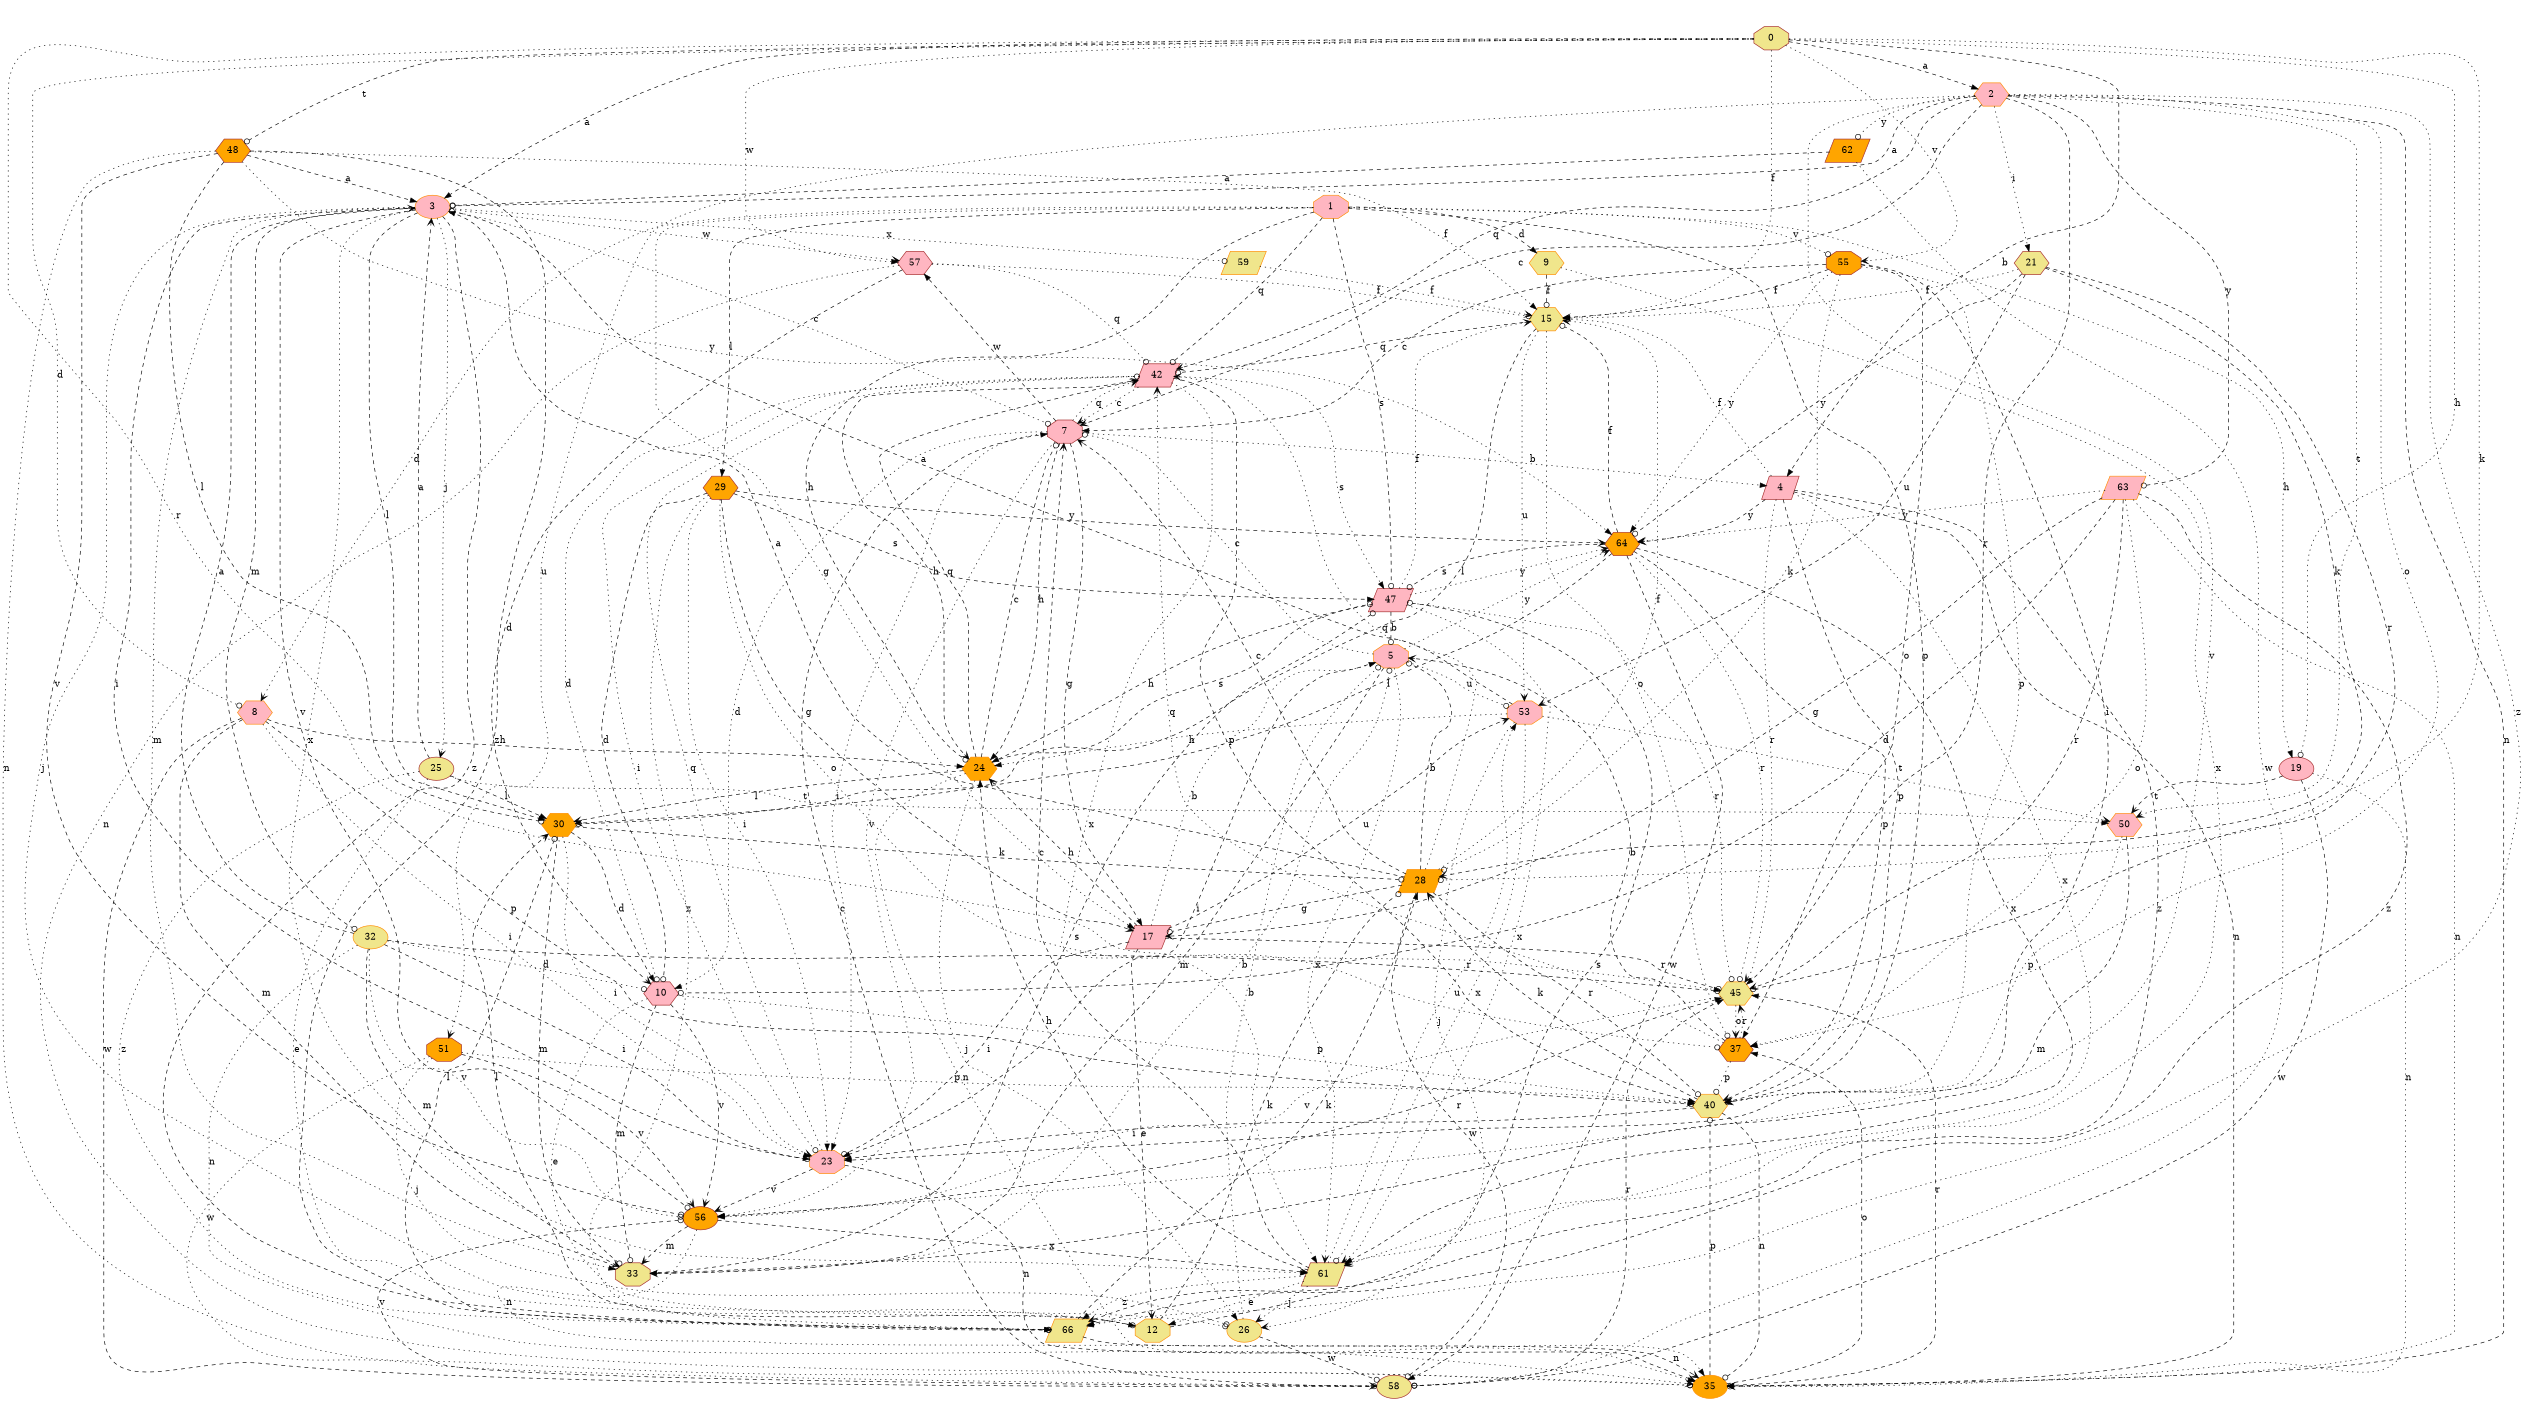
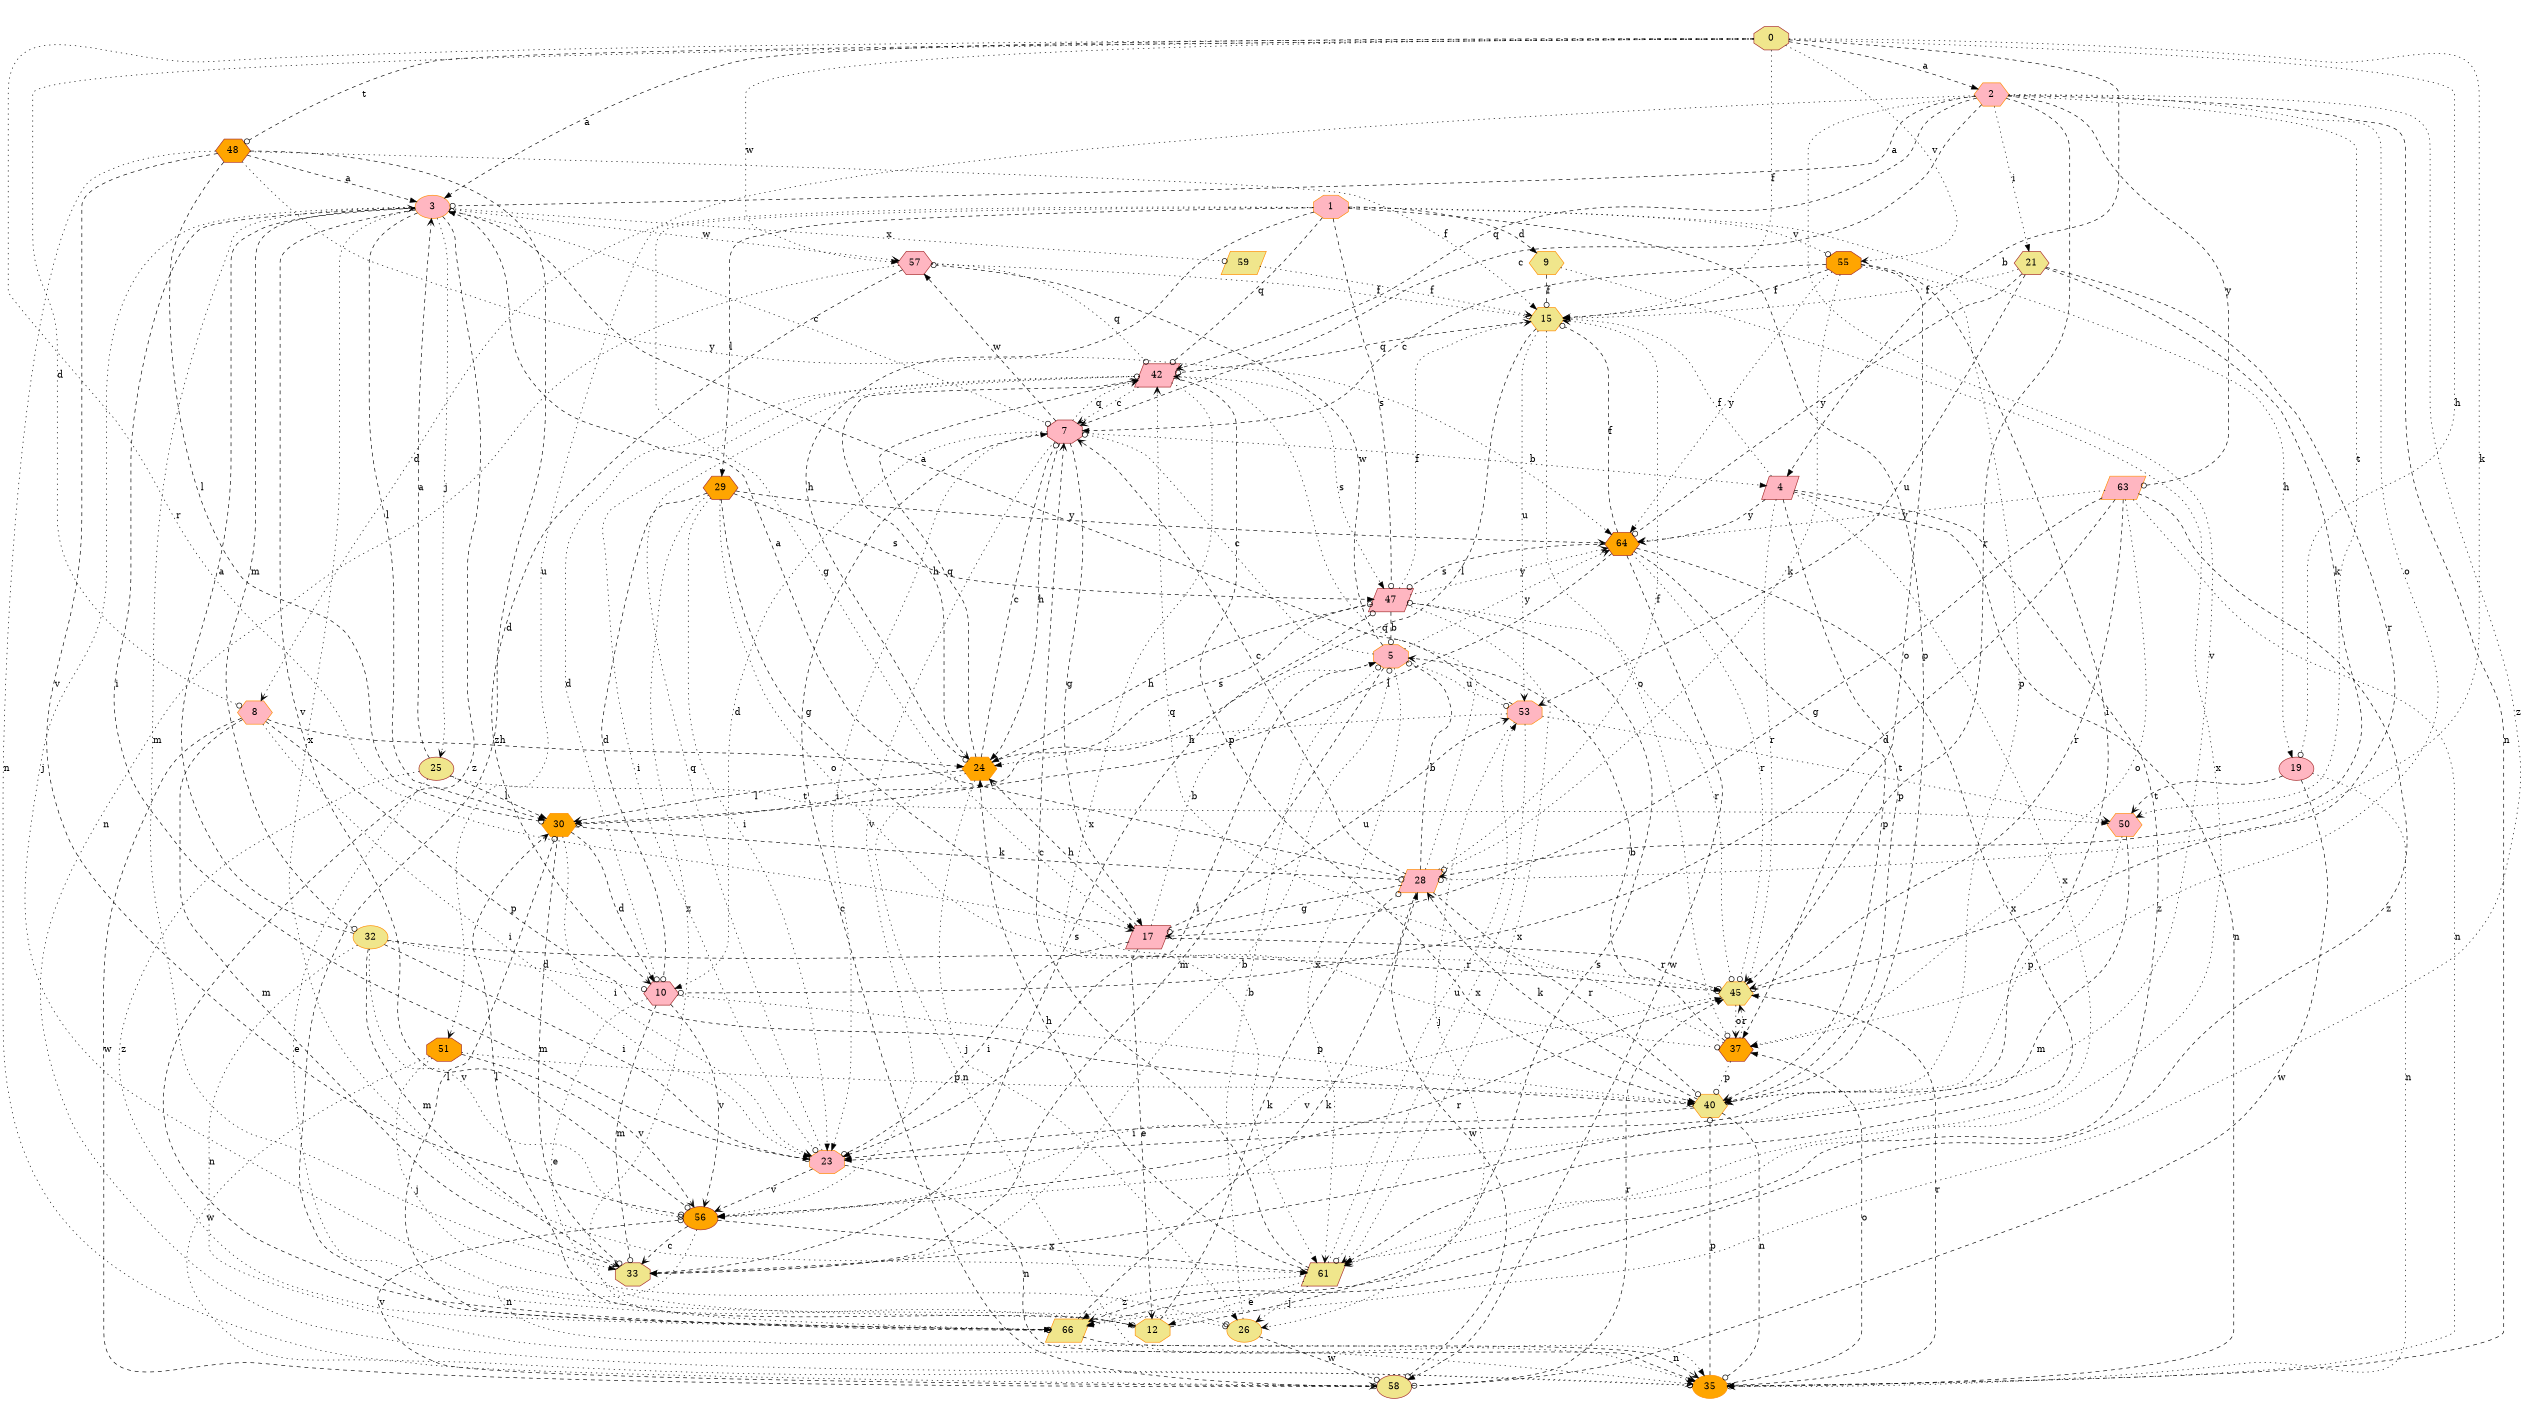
(1848, 151) -> none
none -> (1242, 355)
(1421, 881) -> (1421, 881)
(670, 1246) -> (670, 1246)
